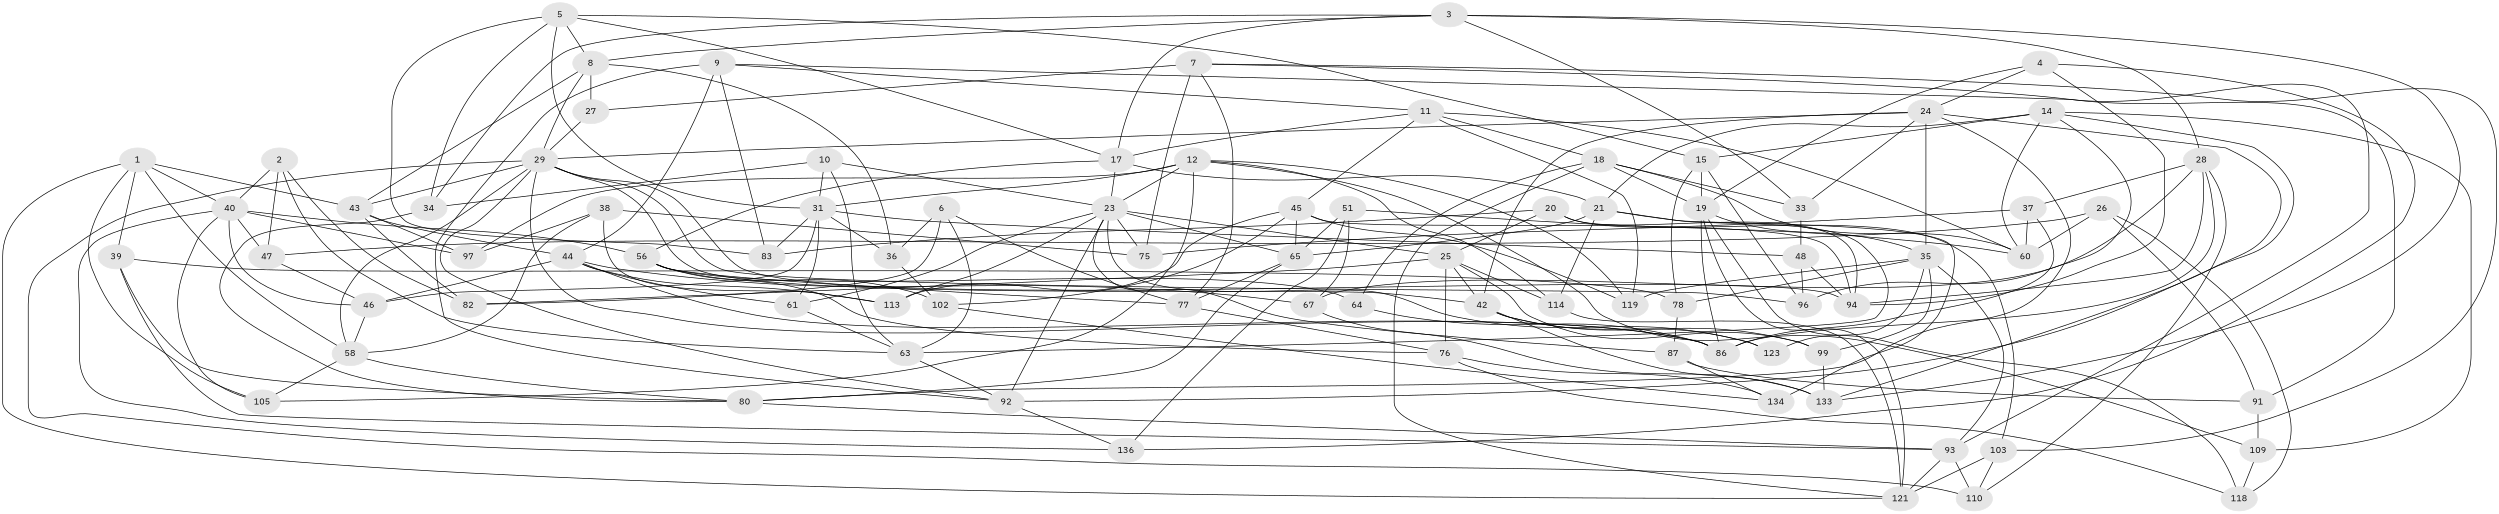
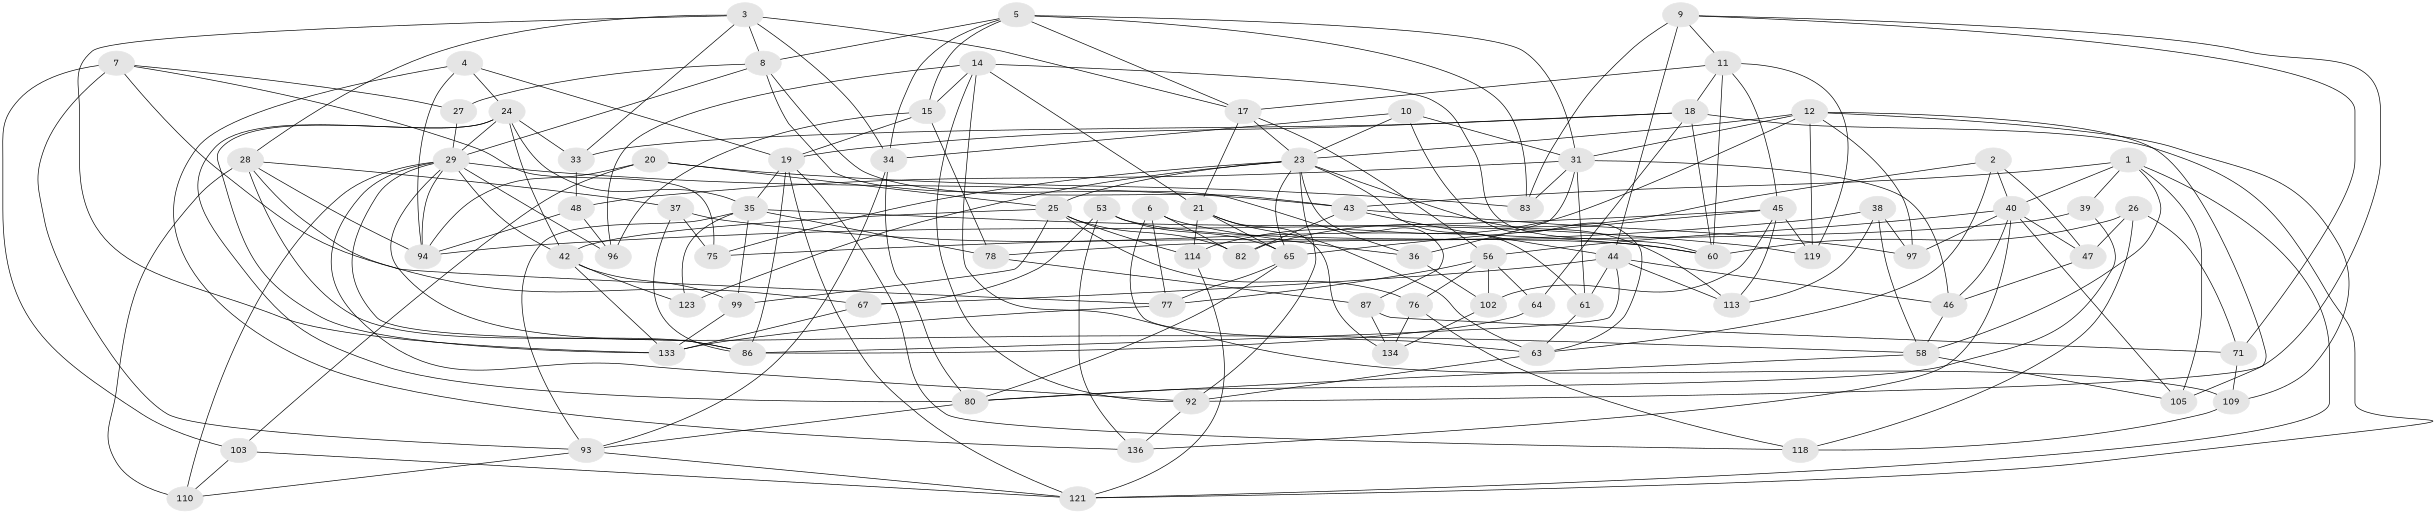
(1348, 208) -> (1102, 208)
(1315, 329) -> (916, 321)
(2258, 402) -> (2239, 354)
(989, 433) -> (792, 344)
